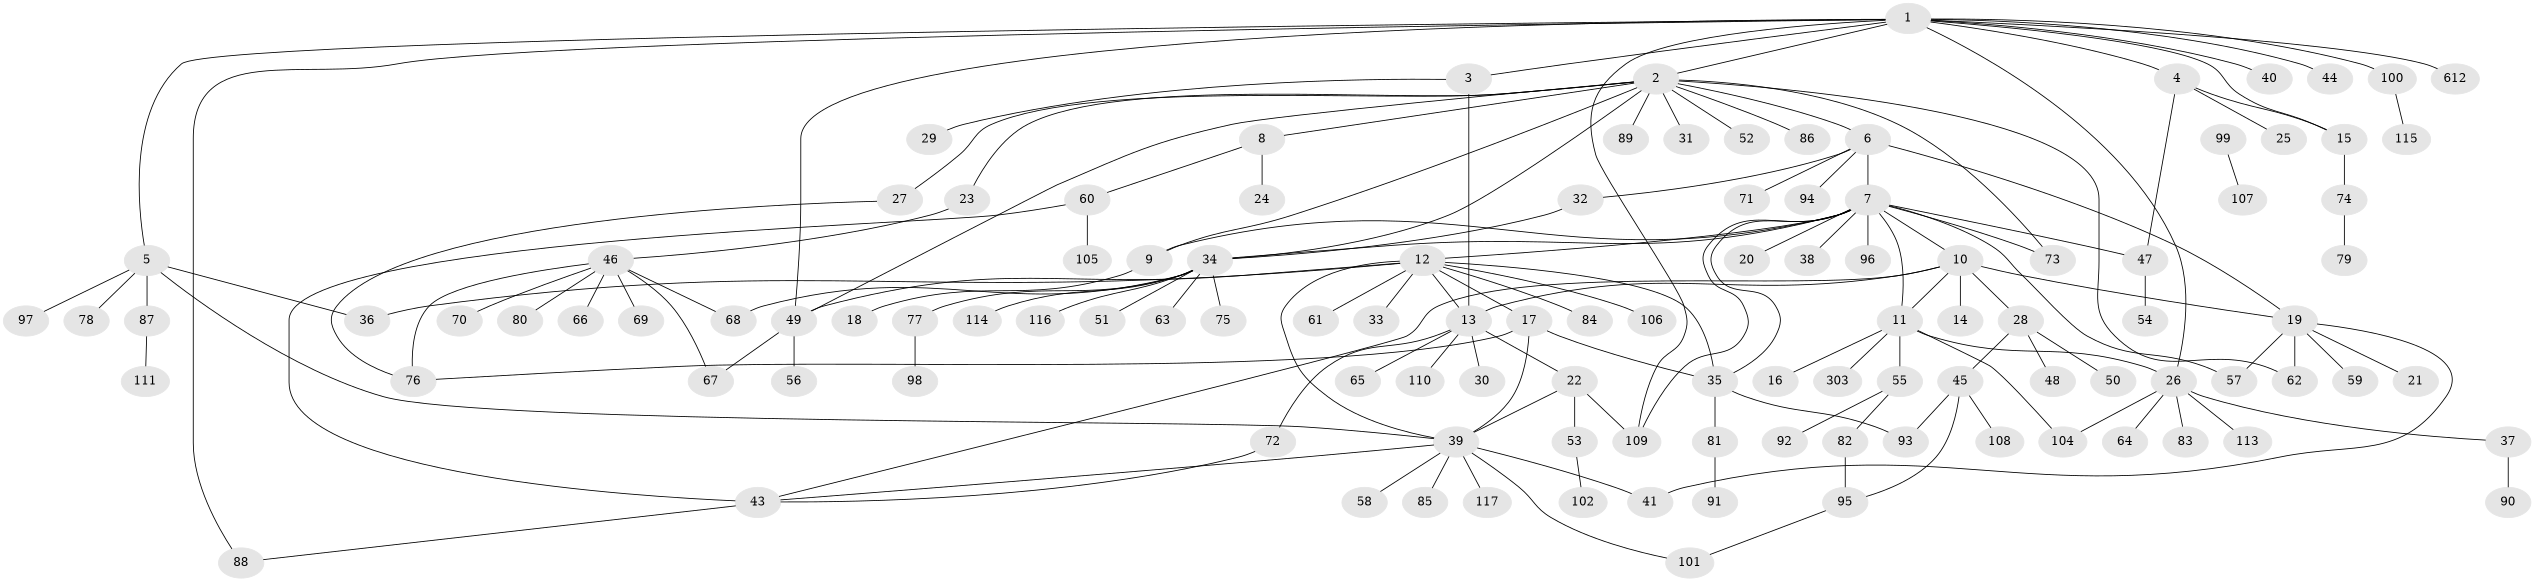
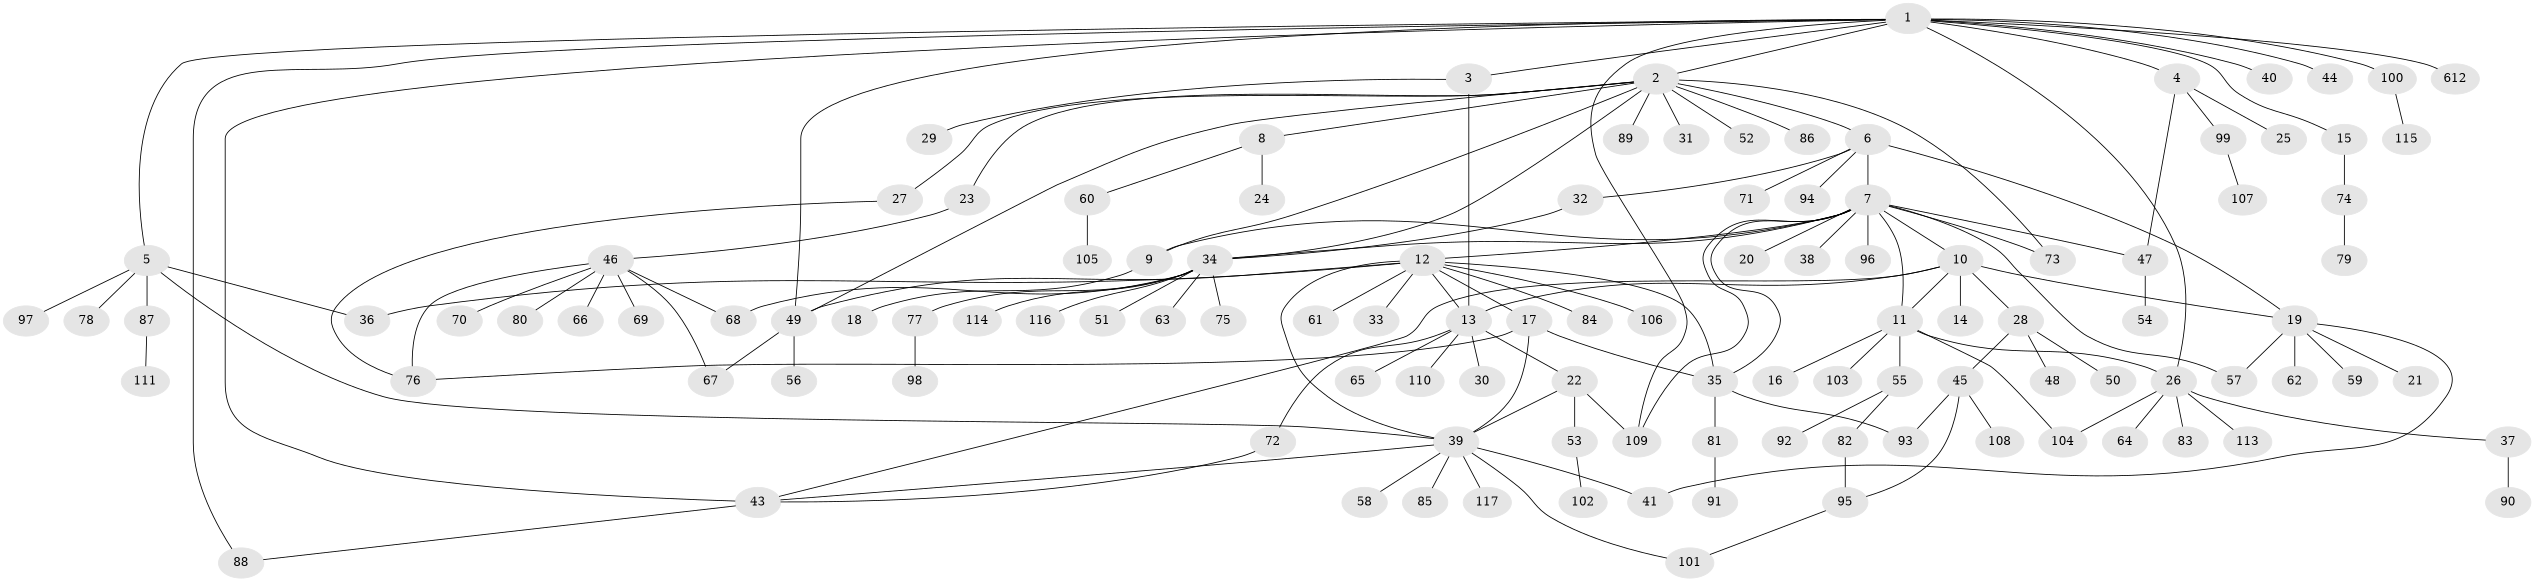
(2248, 105) -> (2200, 109)
(2054, 149) -> none
(434, 264) -> (654, 67)
(1838, 381) -> (1838, 381)
